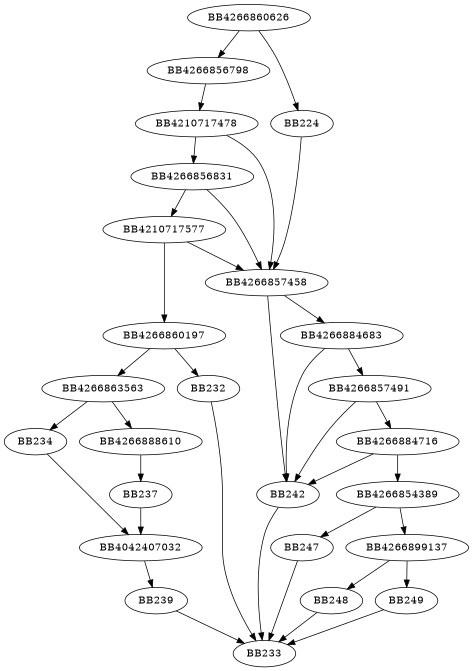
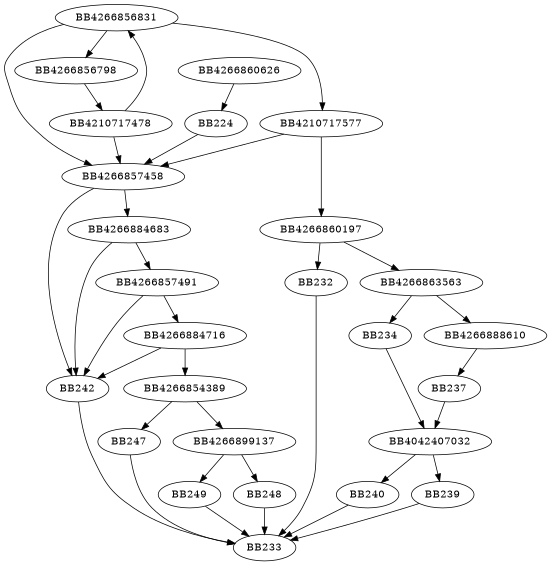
(231, 41) -> (99, 41)
none -> (368, 495)
